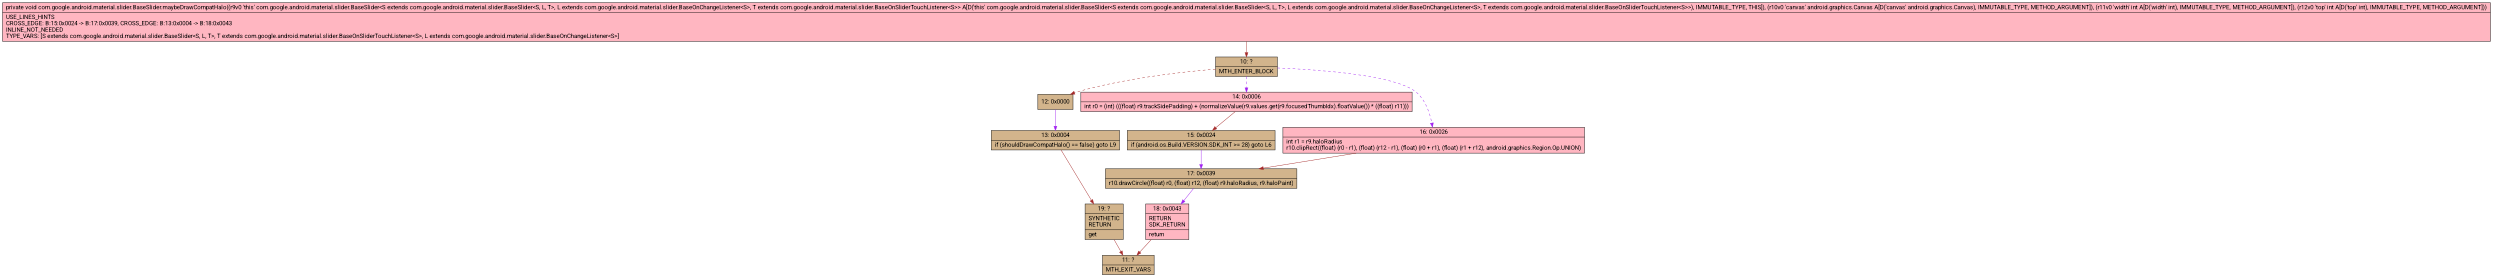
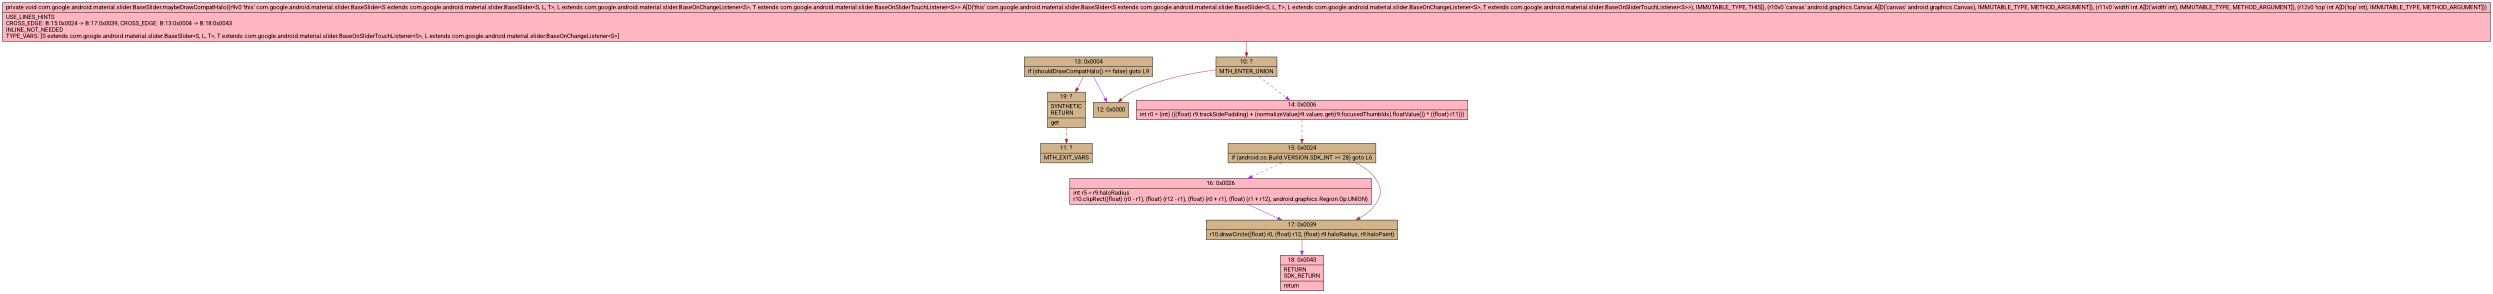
(1246, 71) -> (1246, 71)
(1366, 76) -> (1267, 170)
(1144, 78) -> (1167, 79)
(1055, 118) -> (1099, 88)
(1226, 120) -> (1302, 129)
(1314, 142) -> (1101, 193)
(1201, 157) -> (1380, 189)
(1310, 161) -> (1263, 211)
(1117, 246) -> (1066, 133)
(1145, 246) -> none
